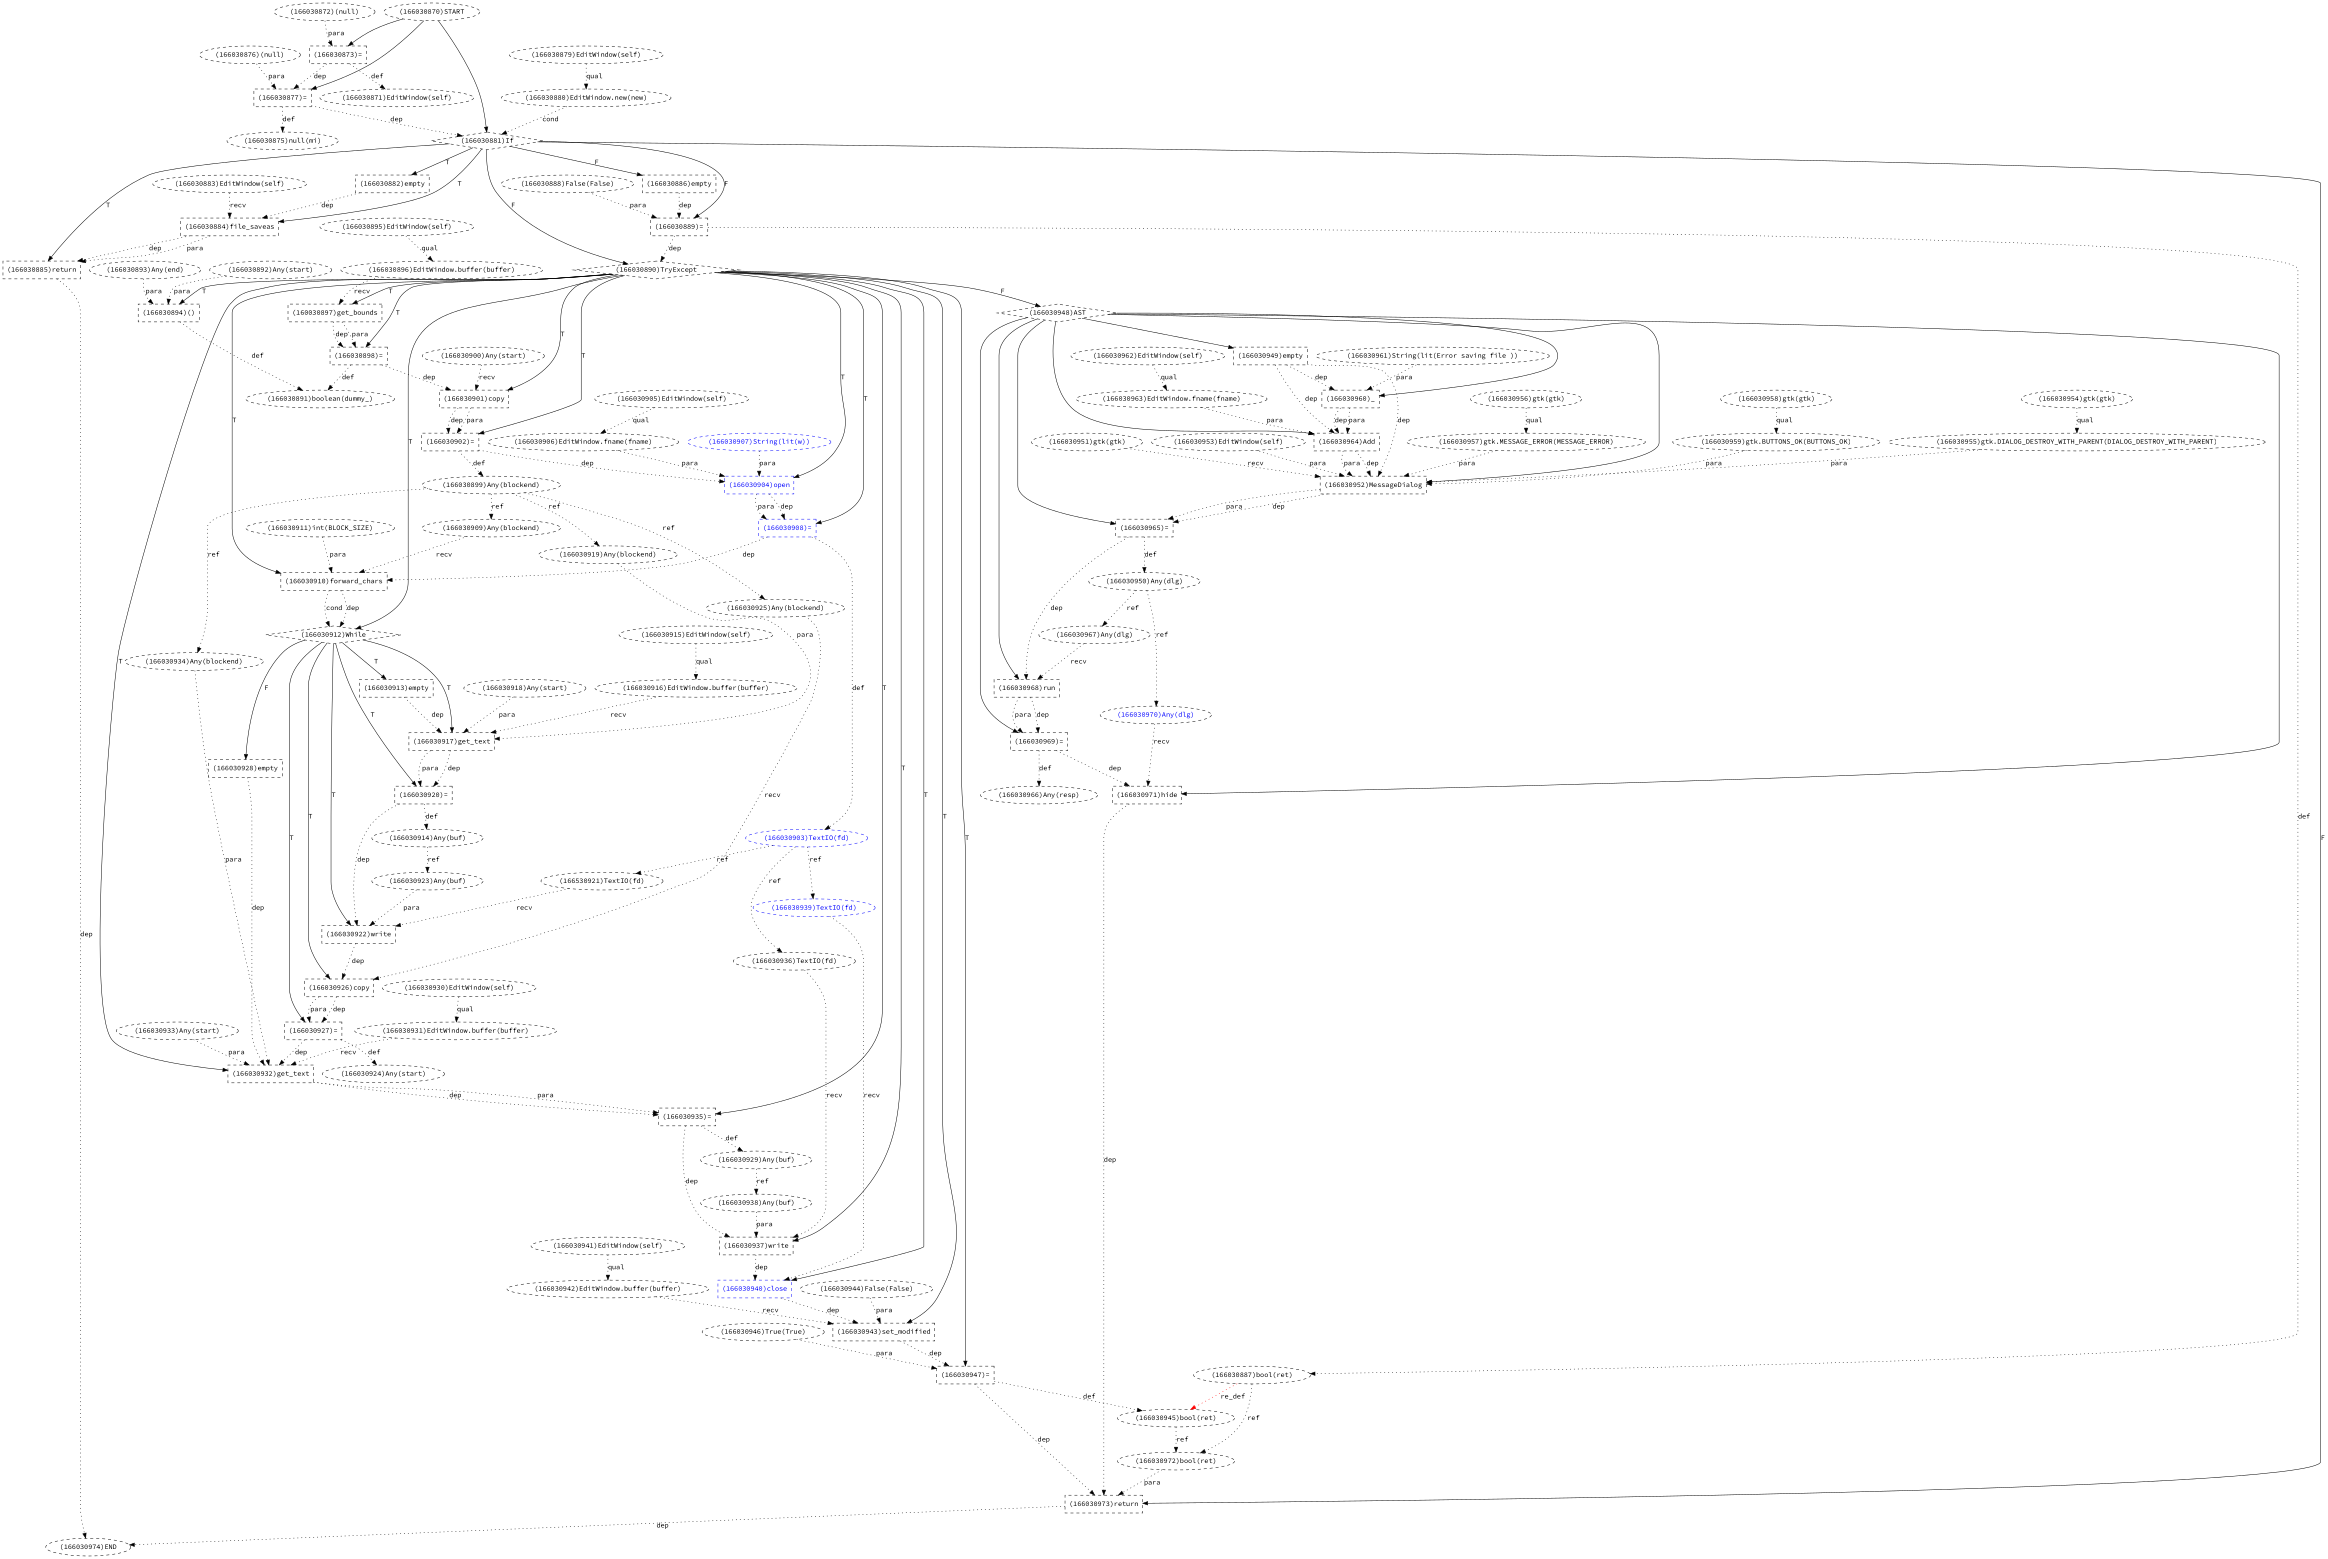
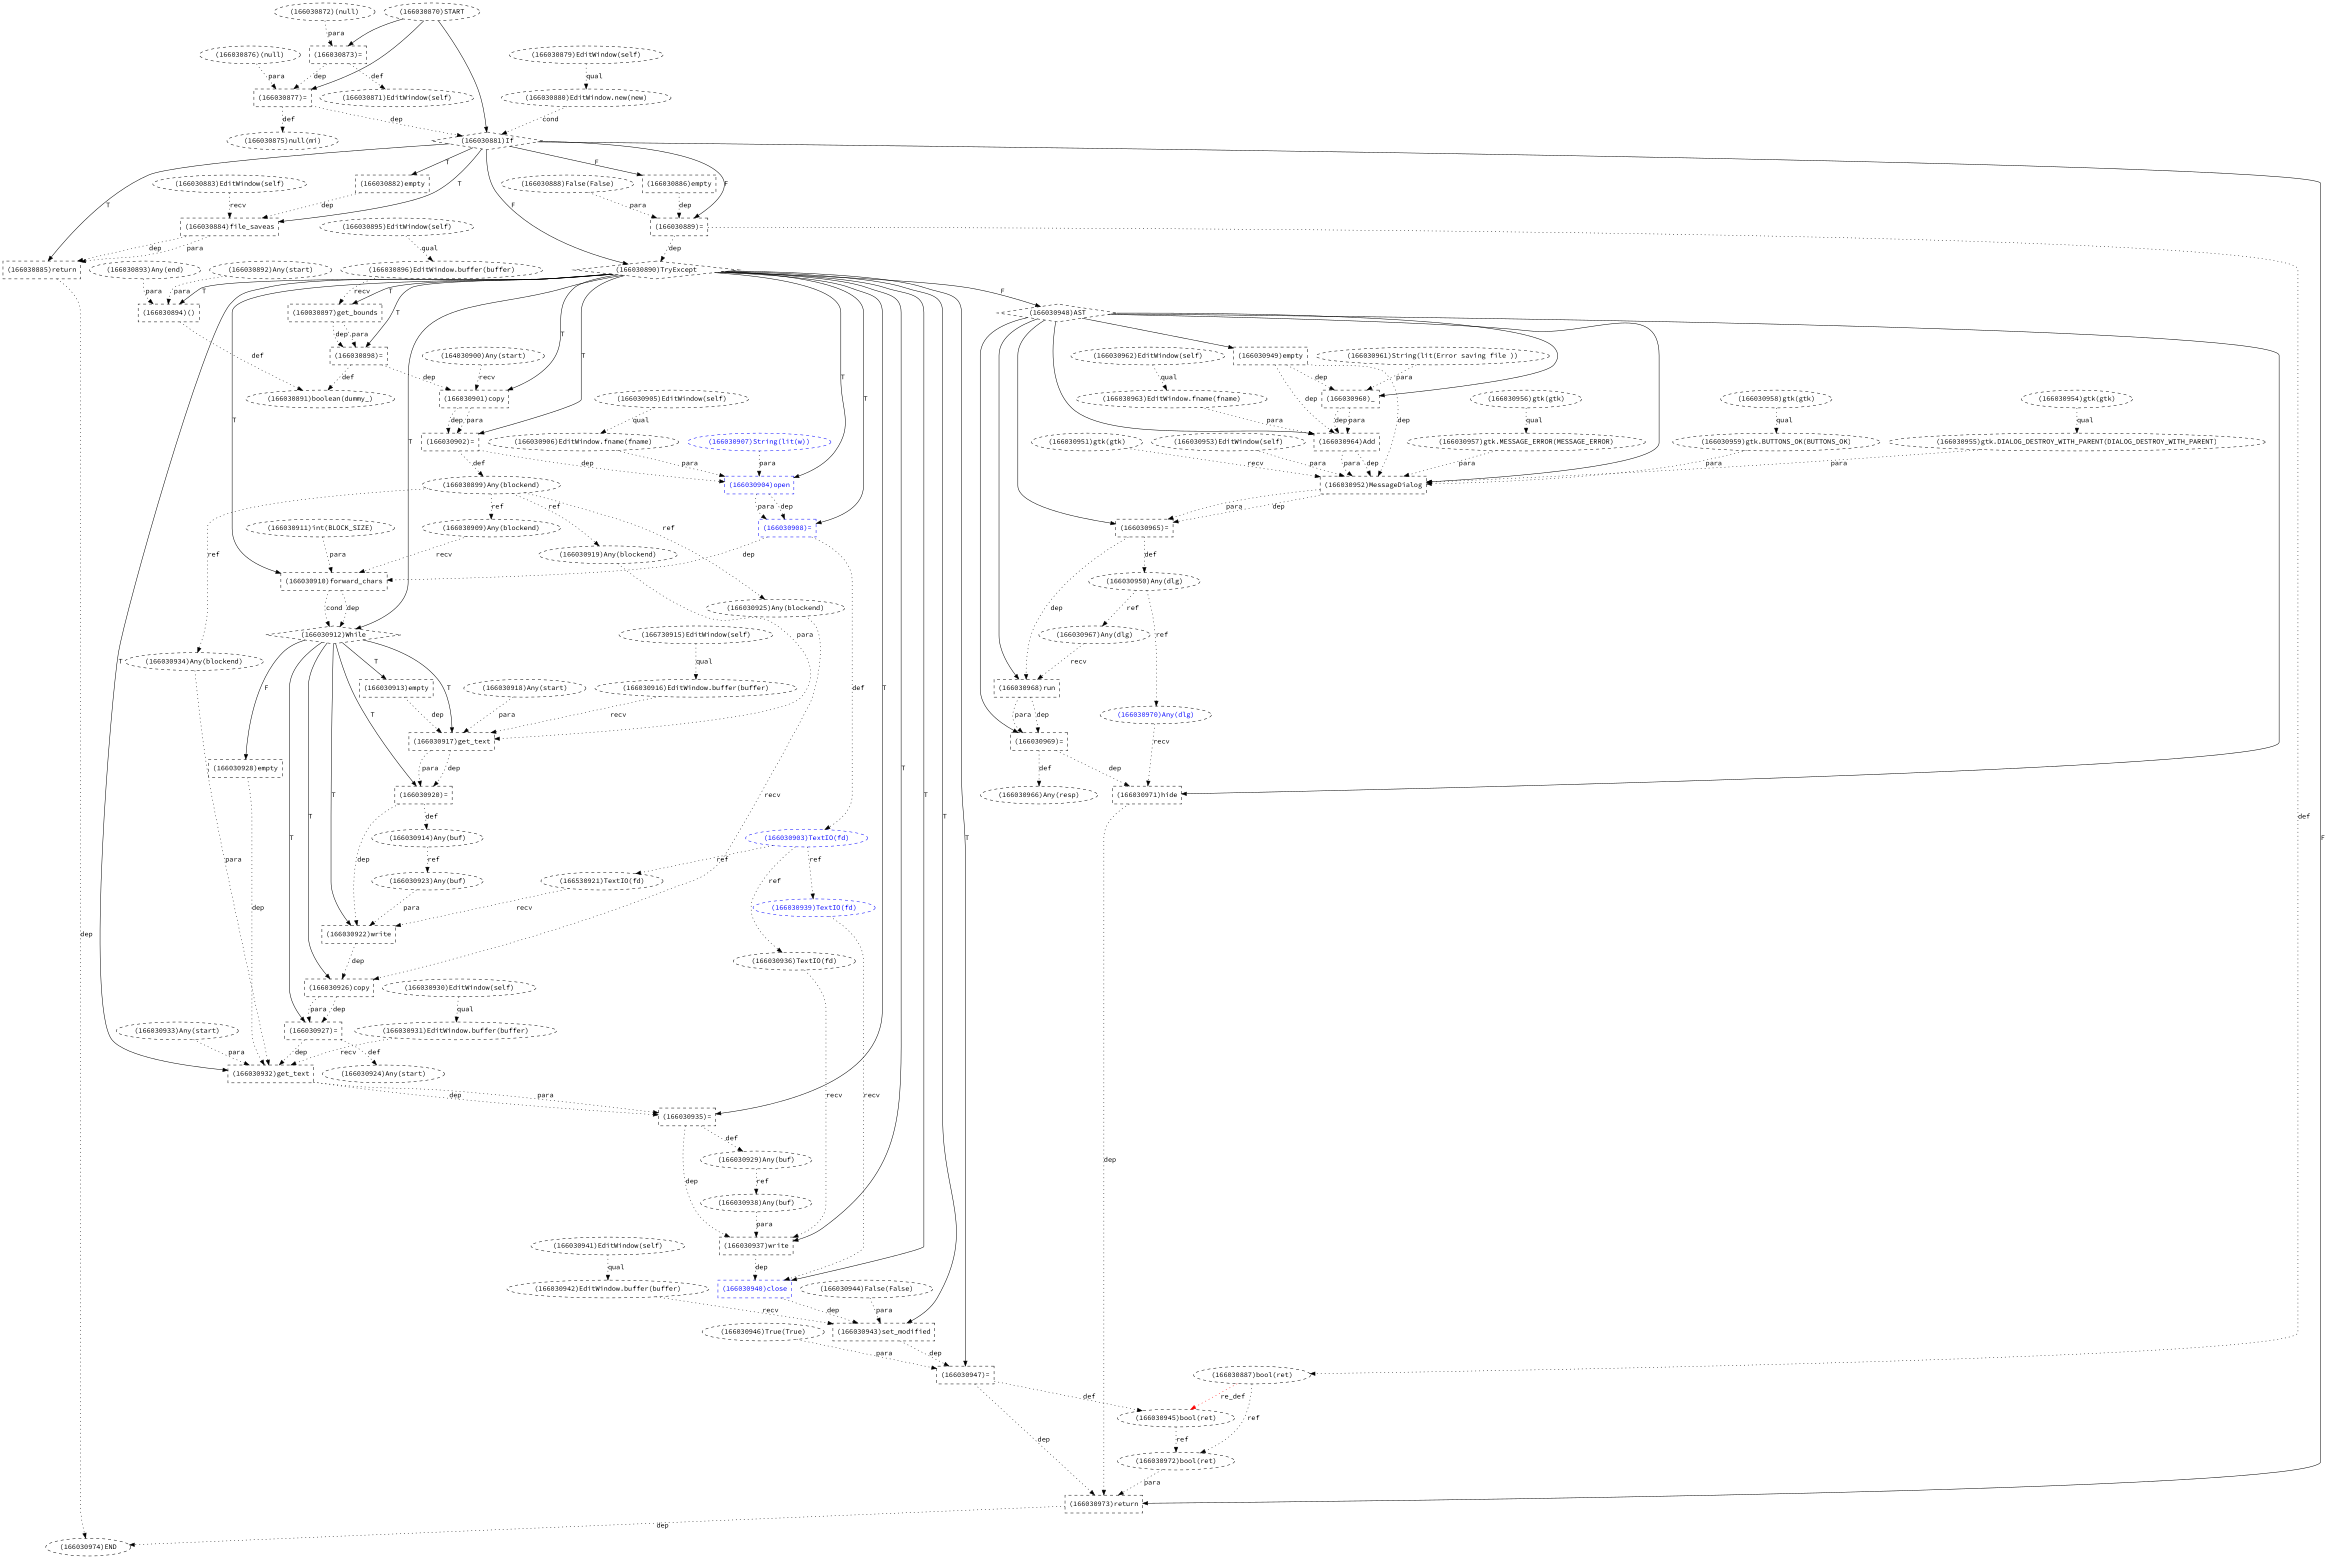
(483, 356) -> (483, 356)
(696, 635) -> (696, 635)
